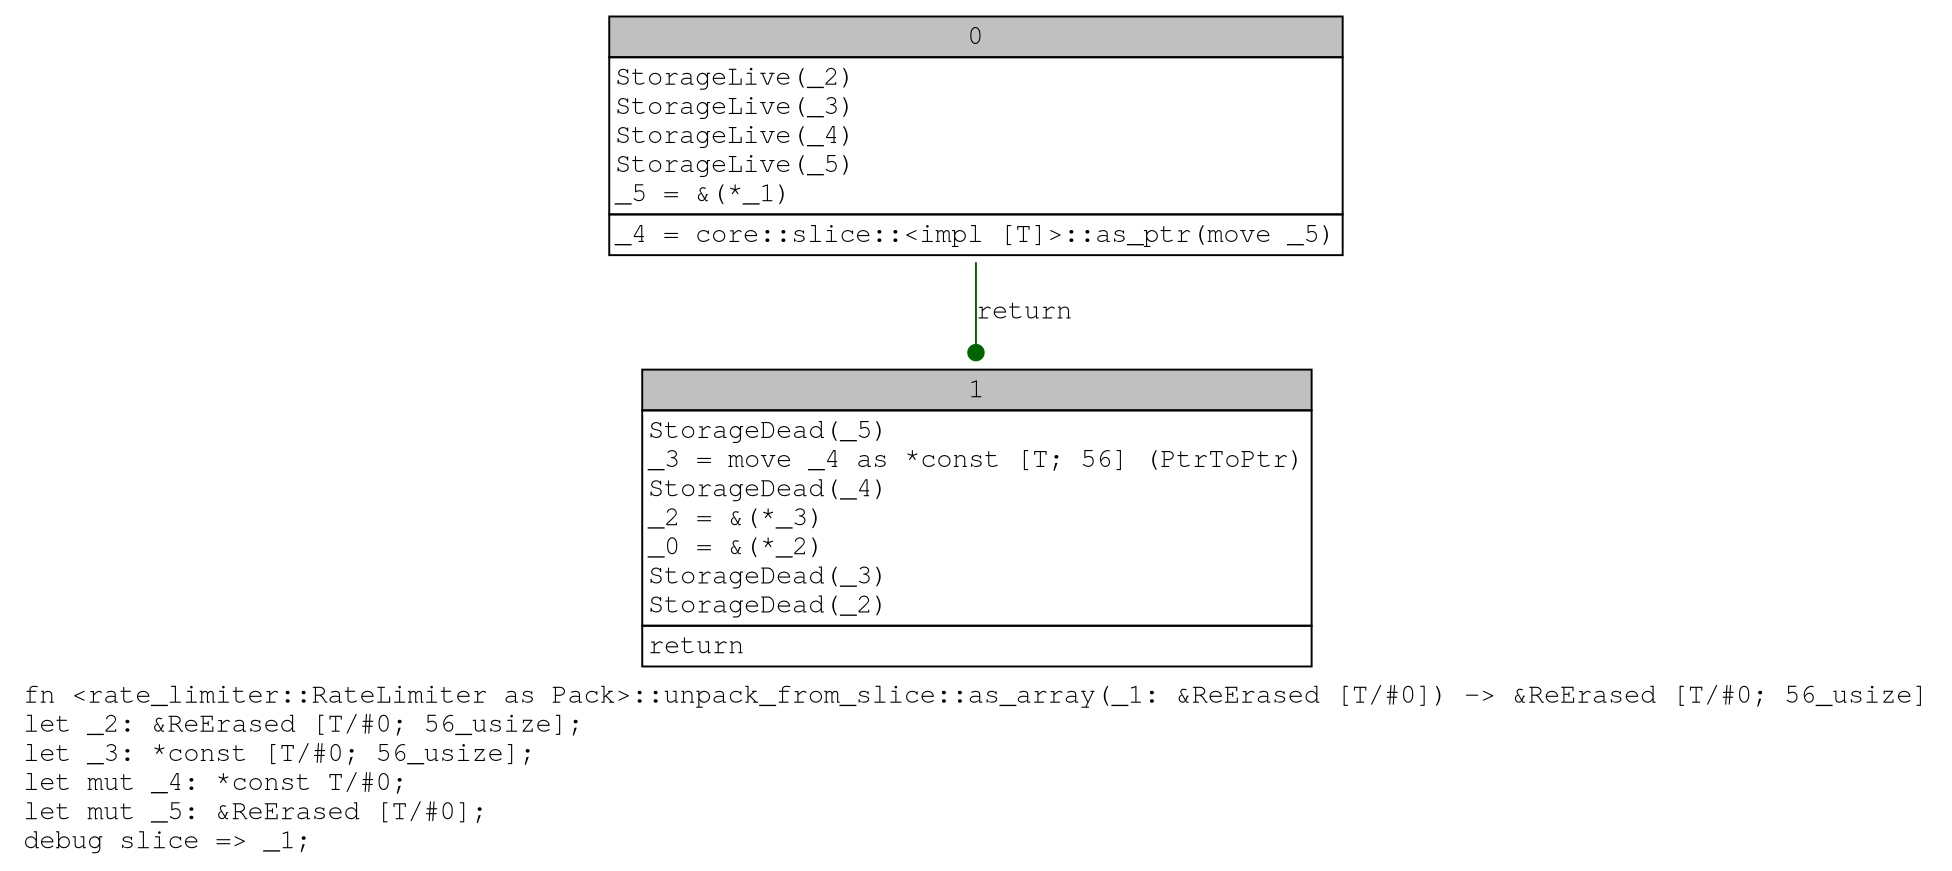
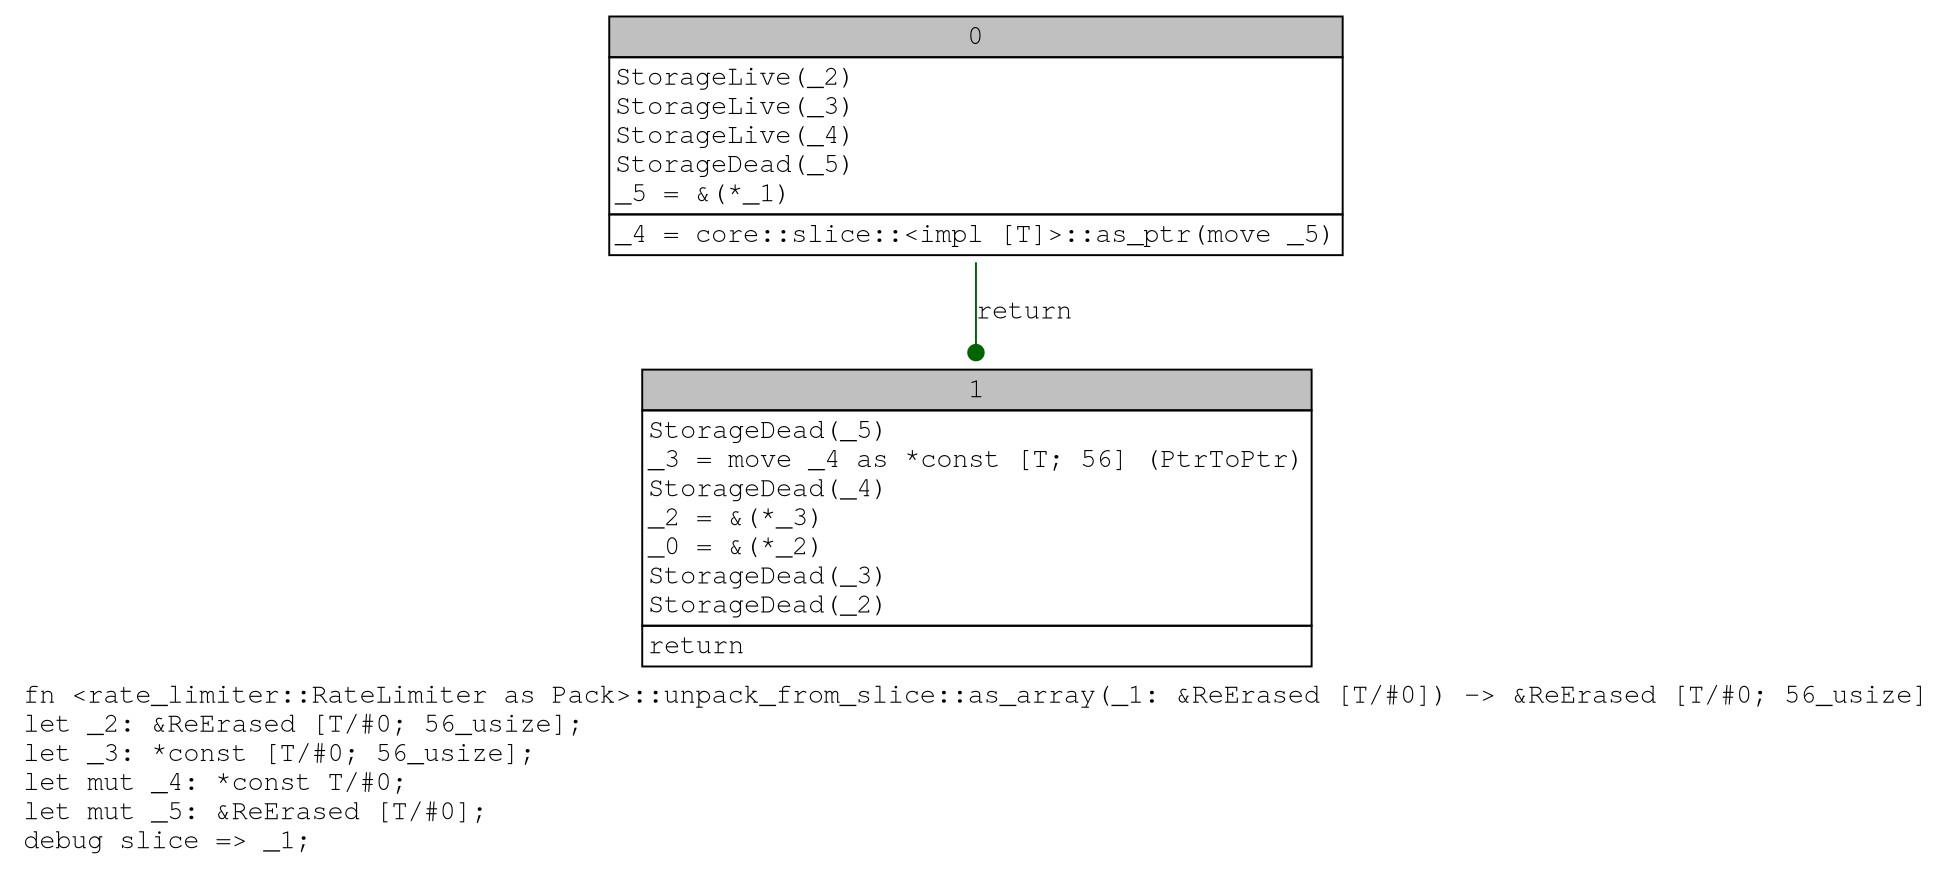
(735, 164) -> (735, 164)
